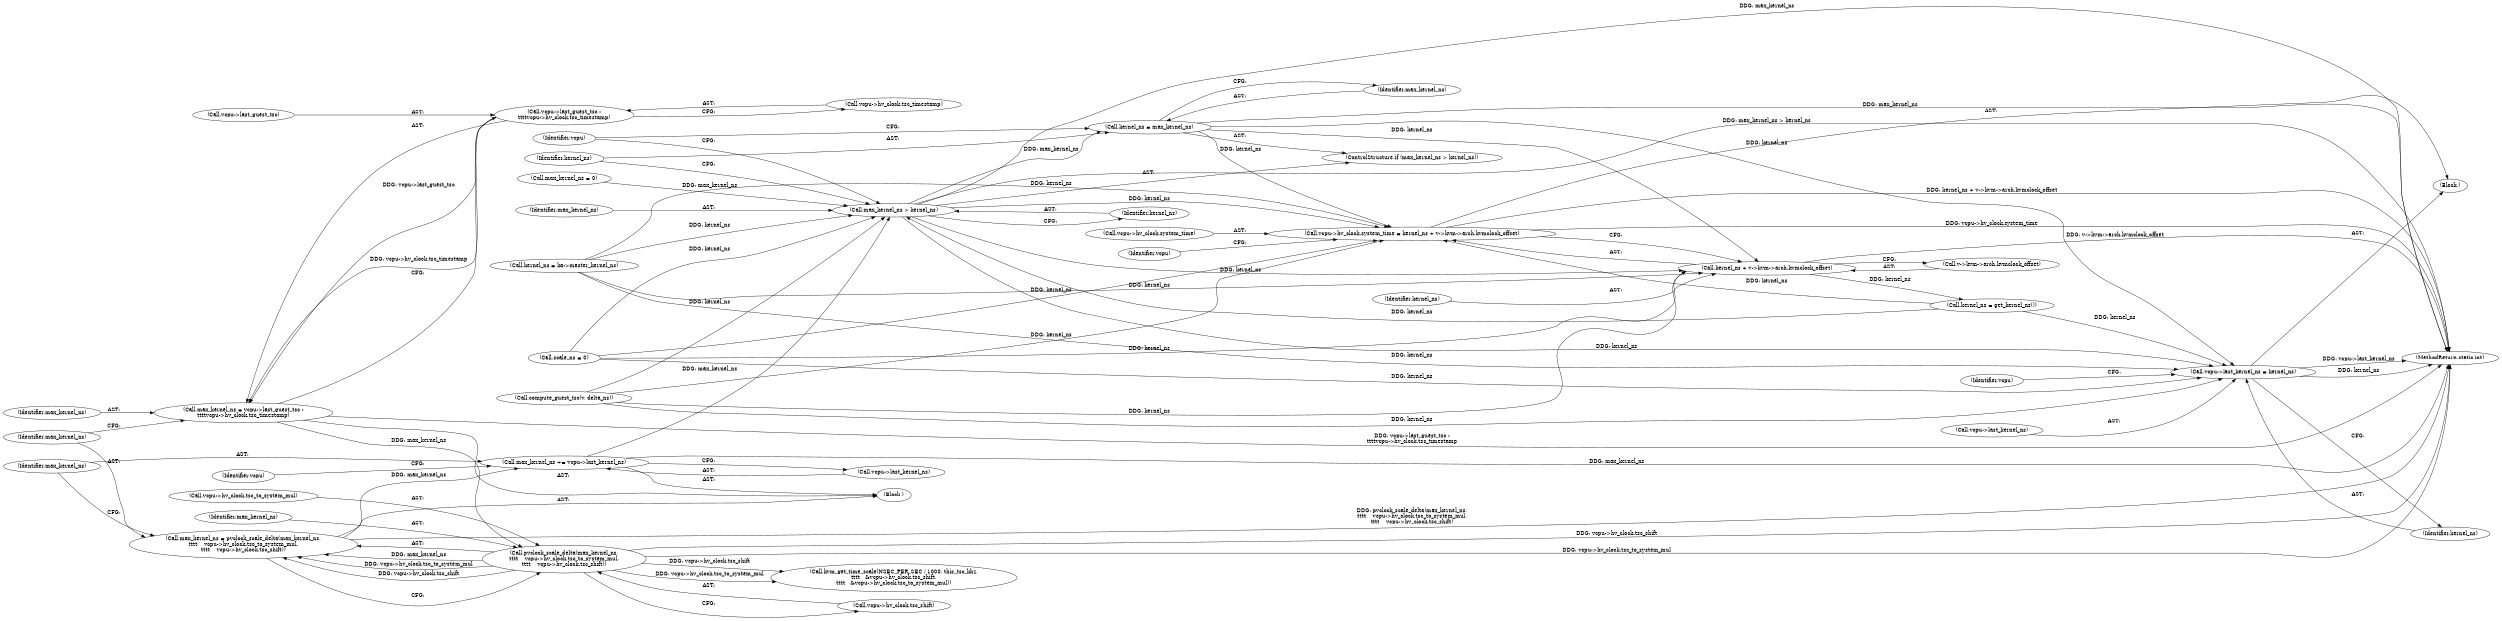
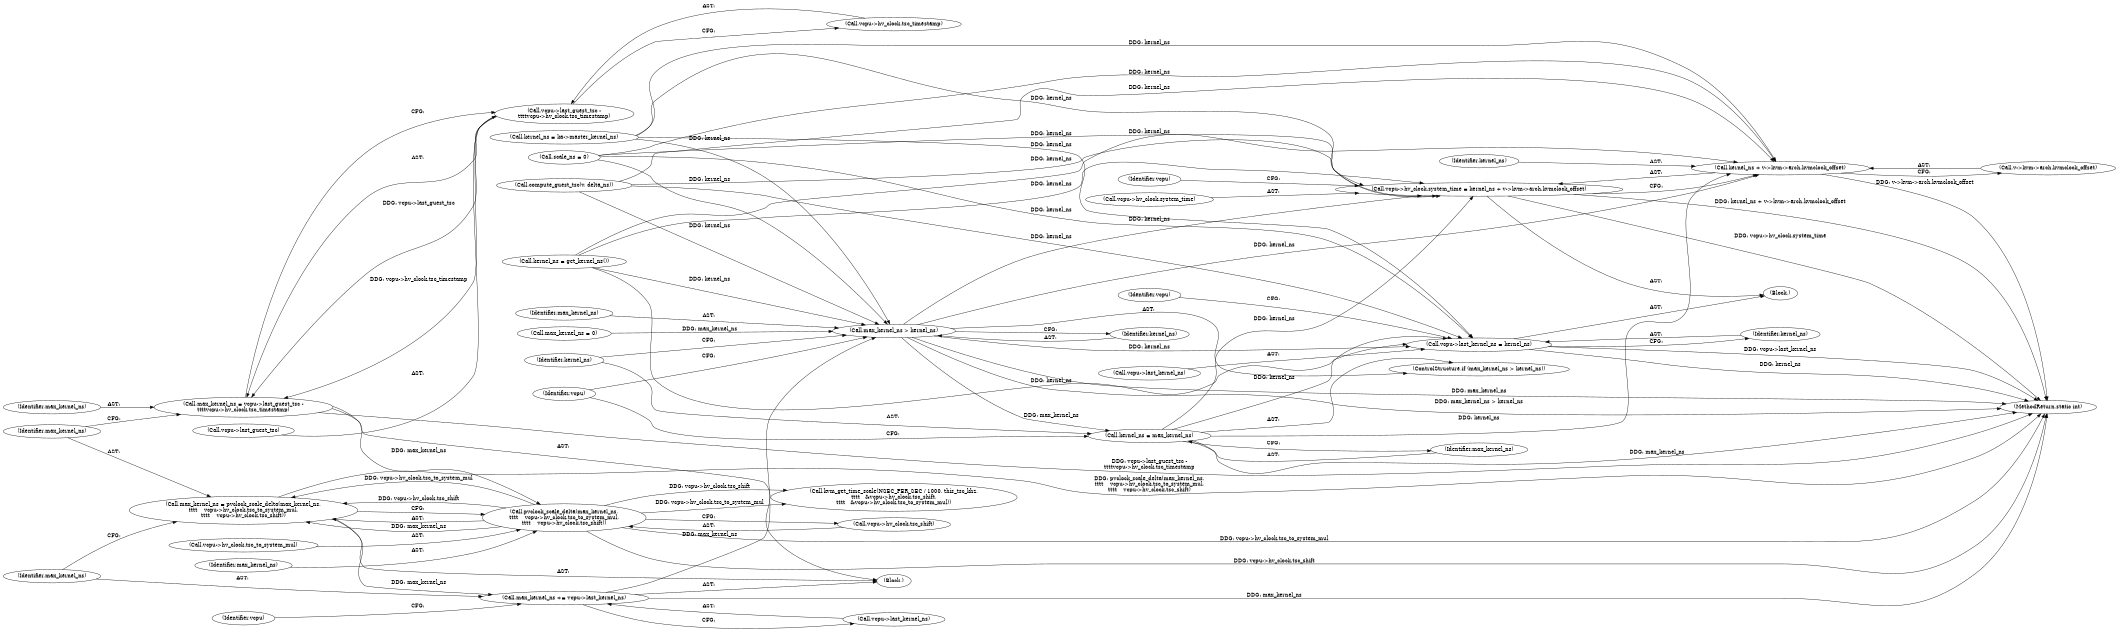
(1885, 286) -> (1144, 138)
